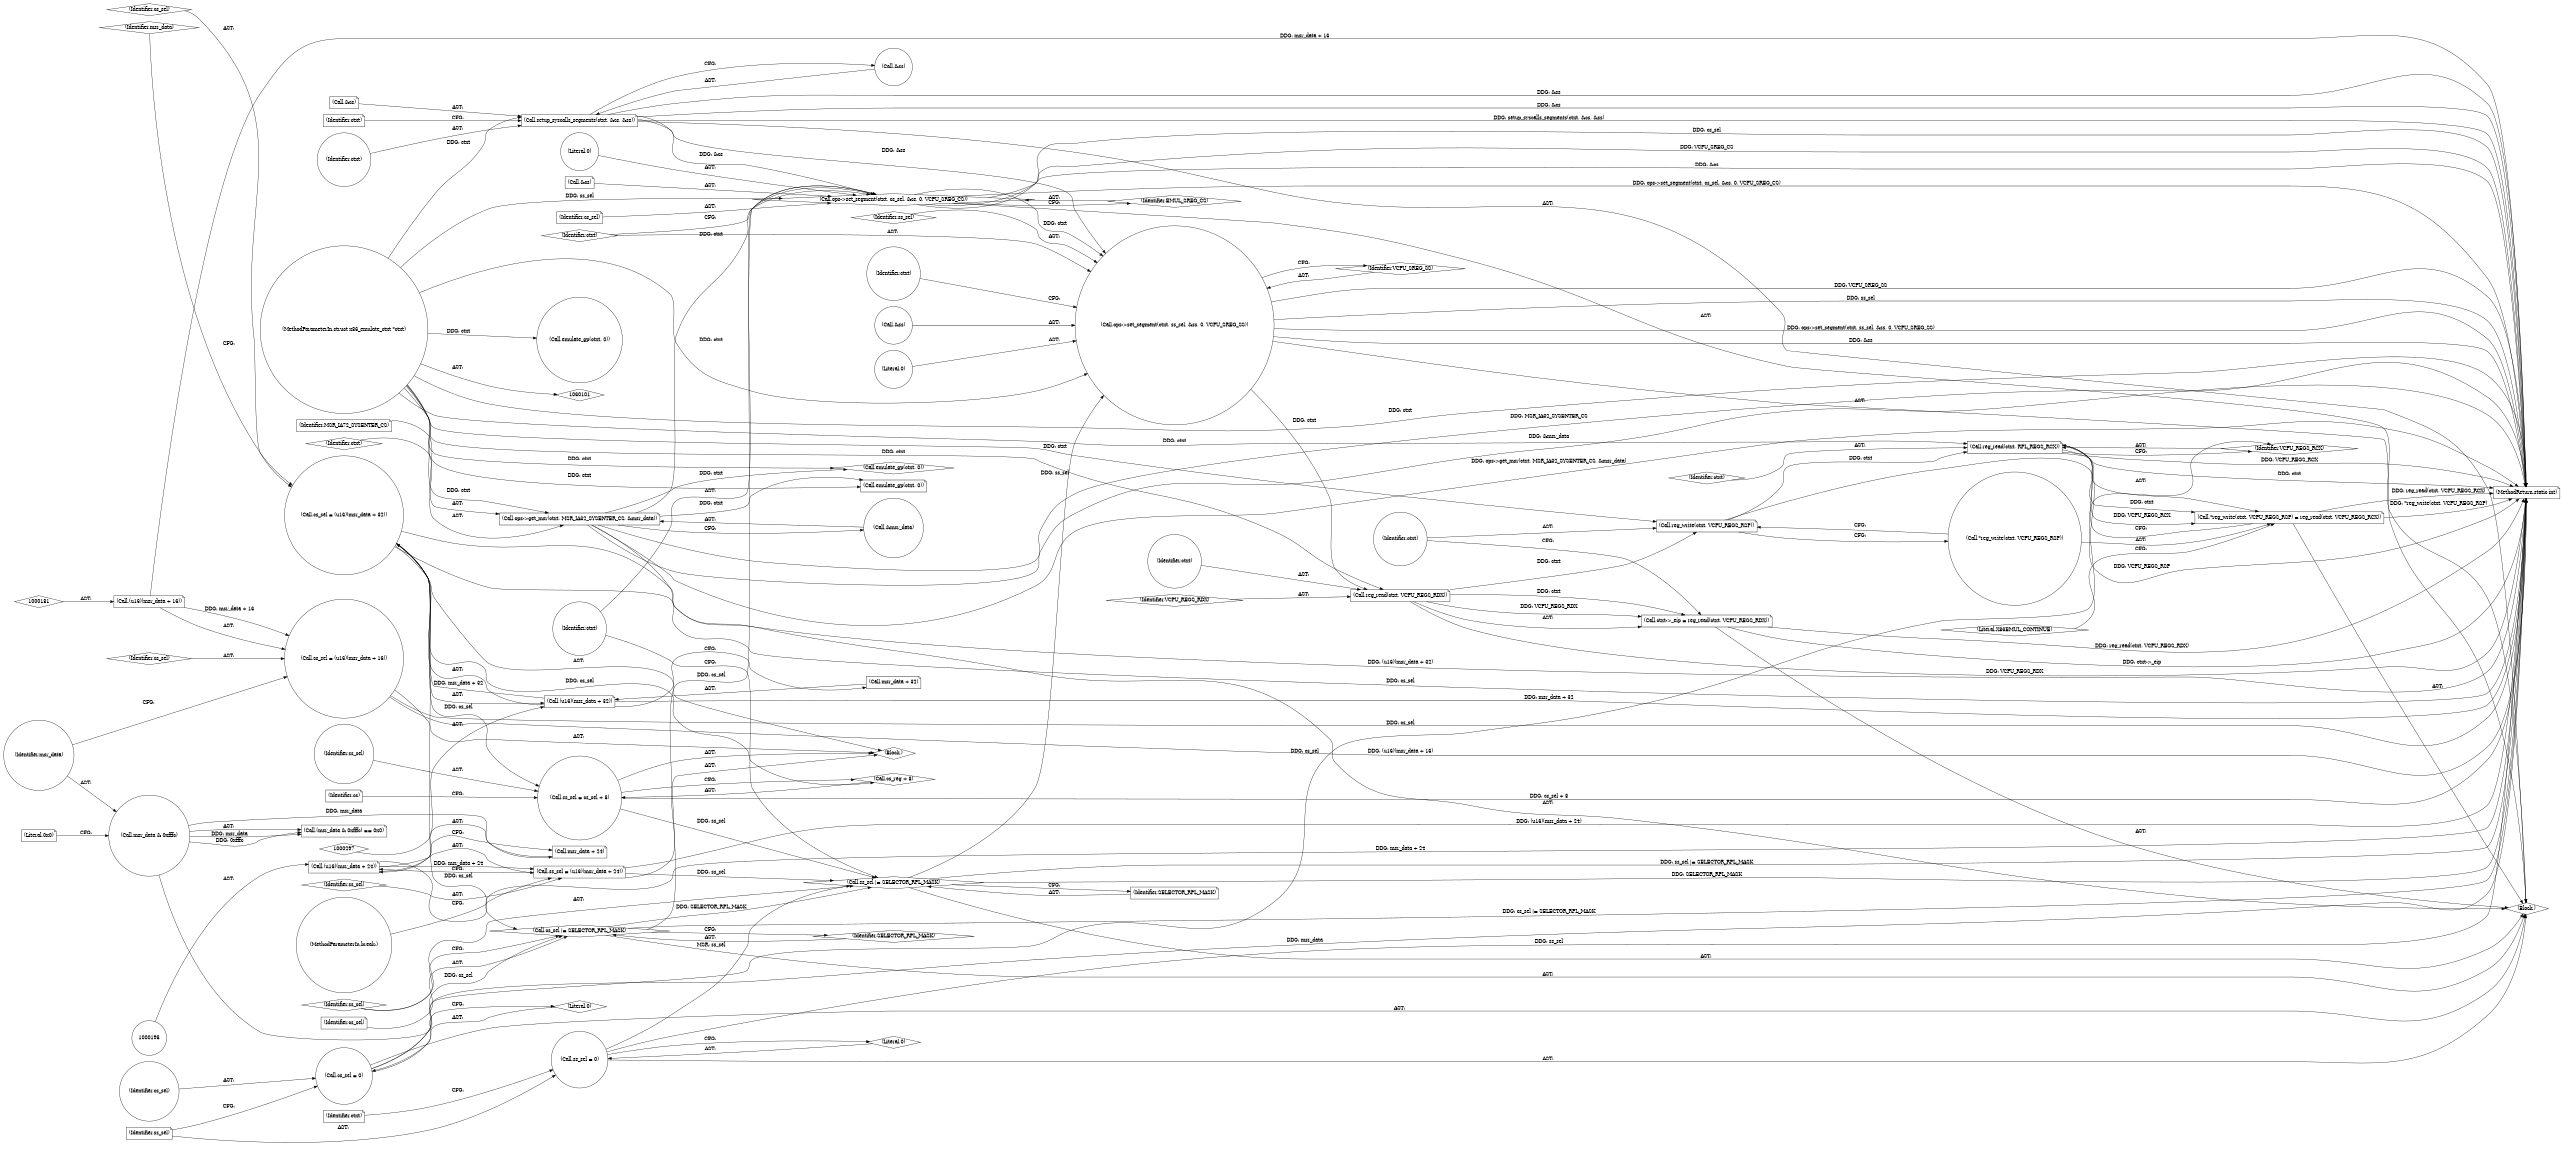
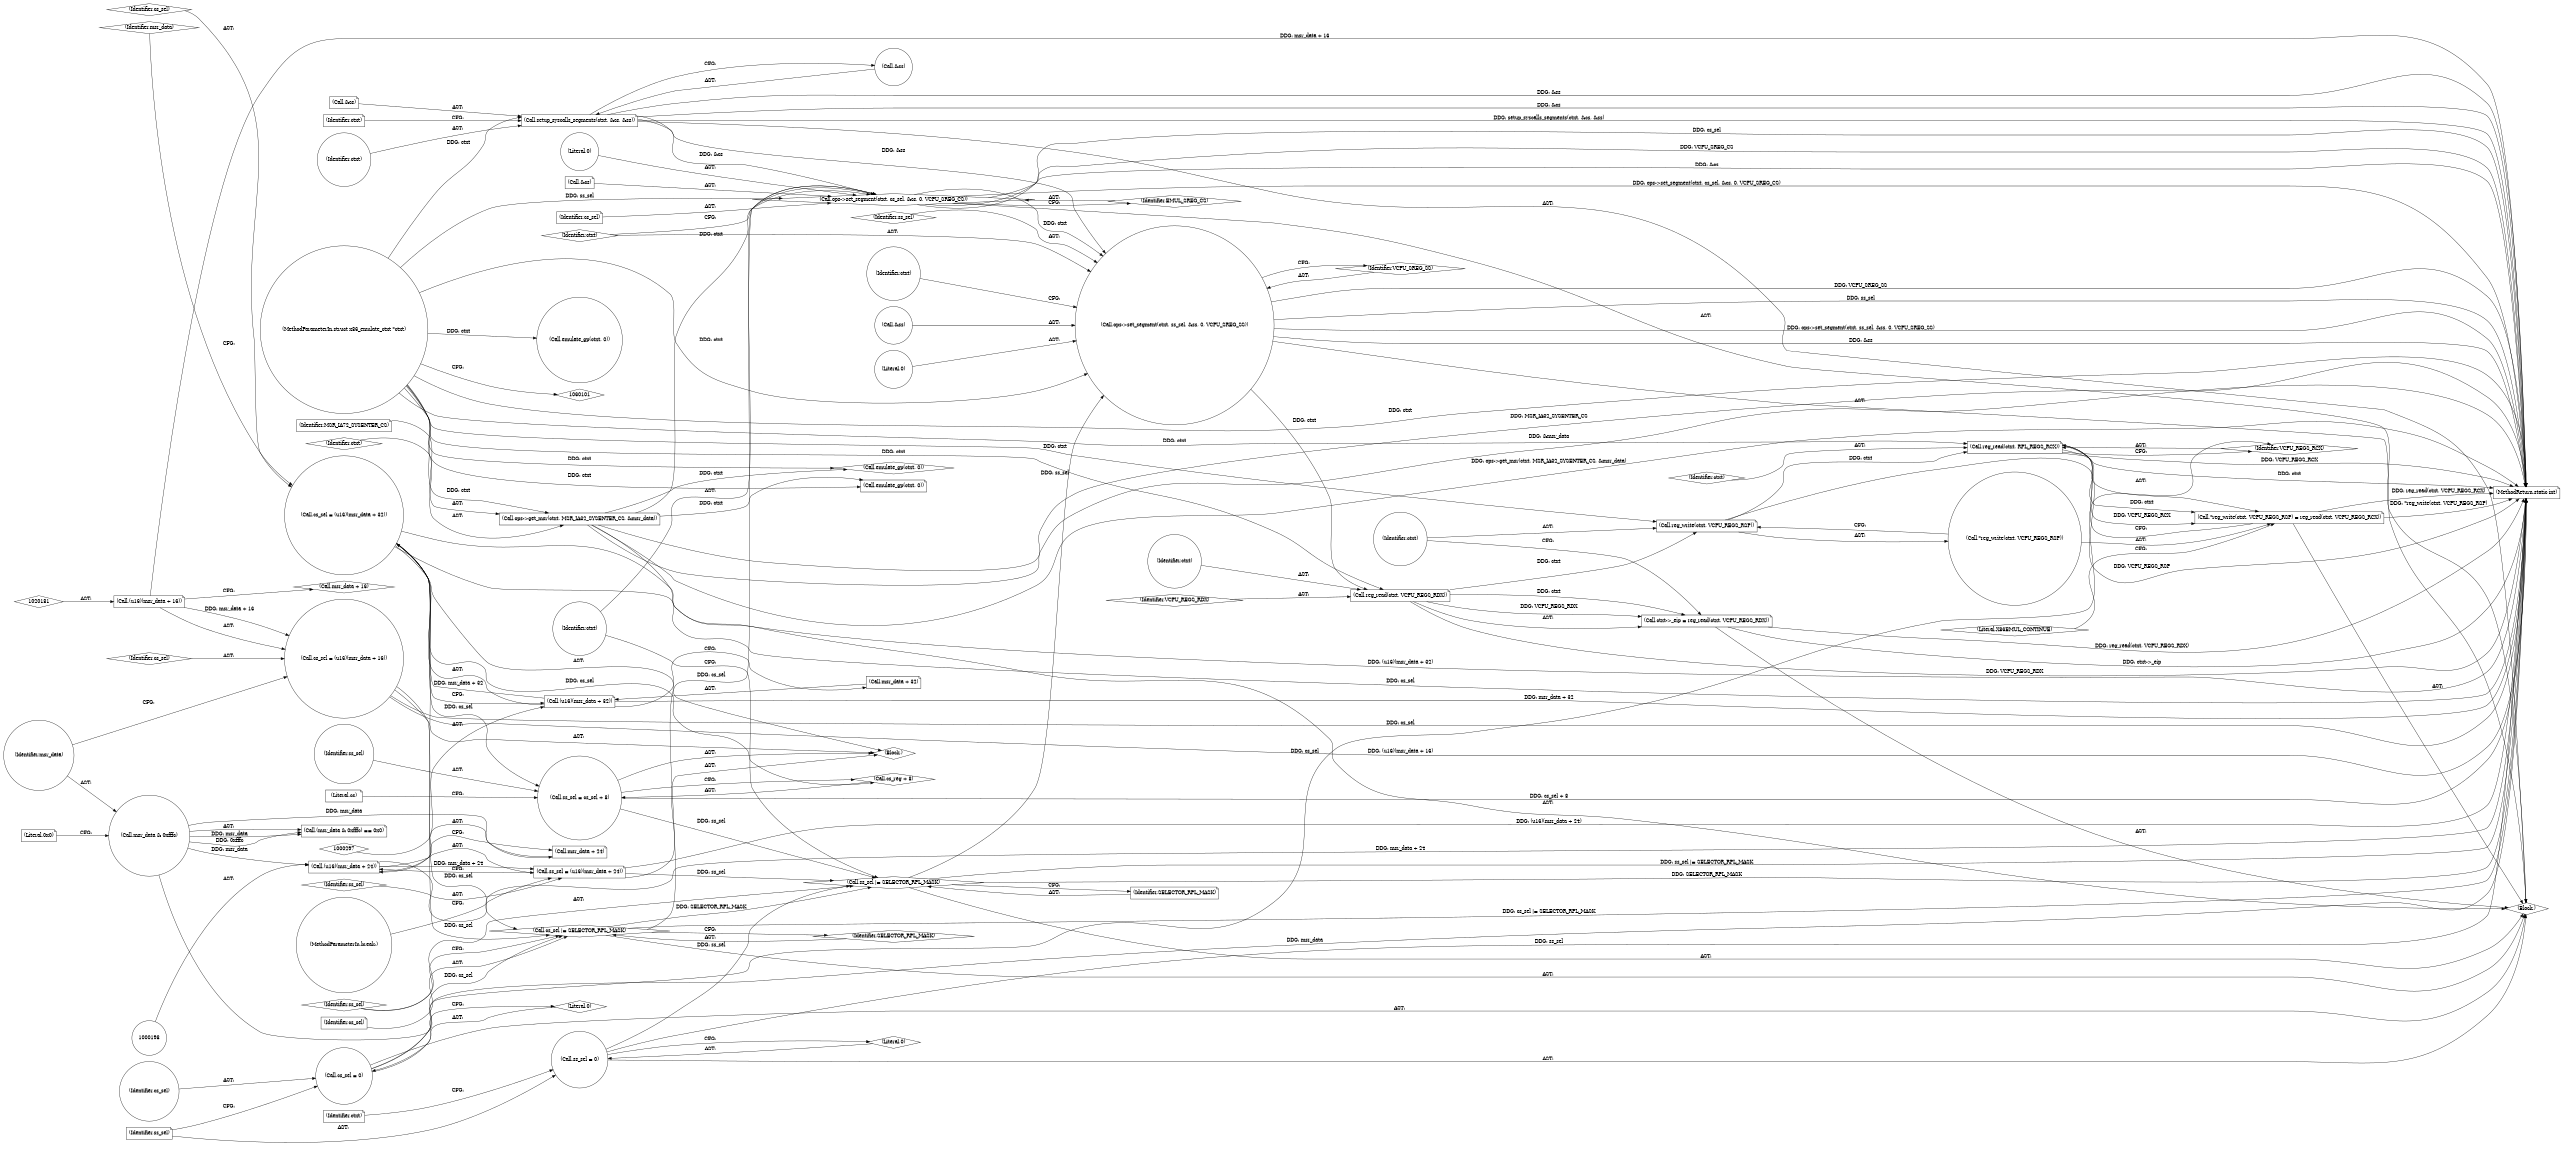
(459, 368) -> (459, 368)
(894, 528) -> none
(1861, 536) -> (1861, 536)
none -> (344, 587)
(39, 602) -> (39, 602)
(459, 695) -> (459, 695)
(344, 796) -> (344, 796)
none -> (246, 859)
none -> (430, 886)
(711, 945) -> (711, 945)
